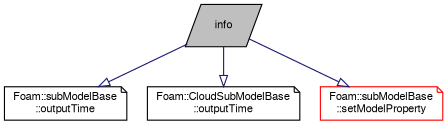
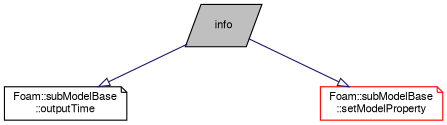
(224, 103) -> none
